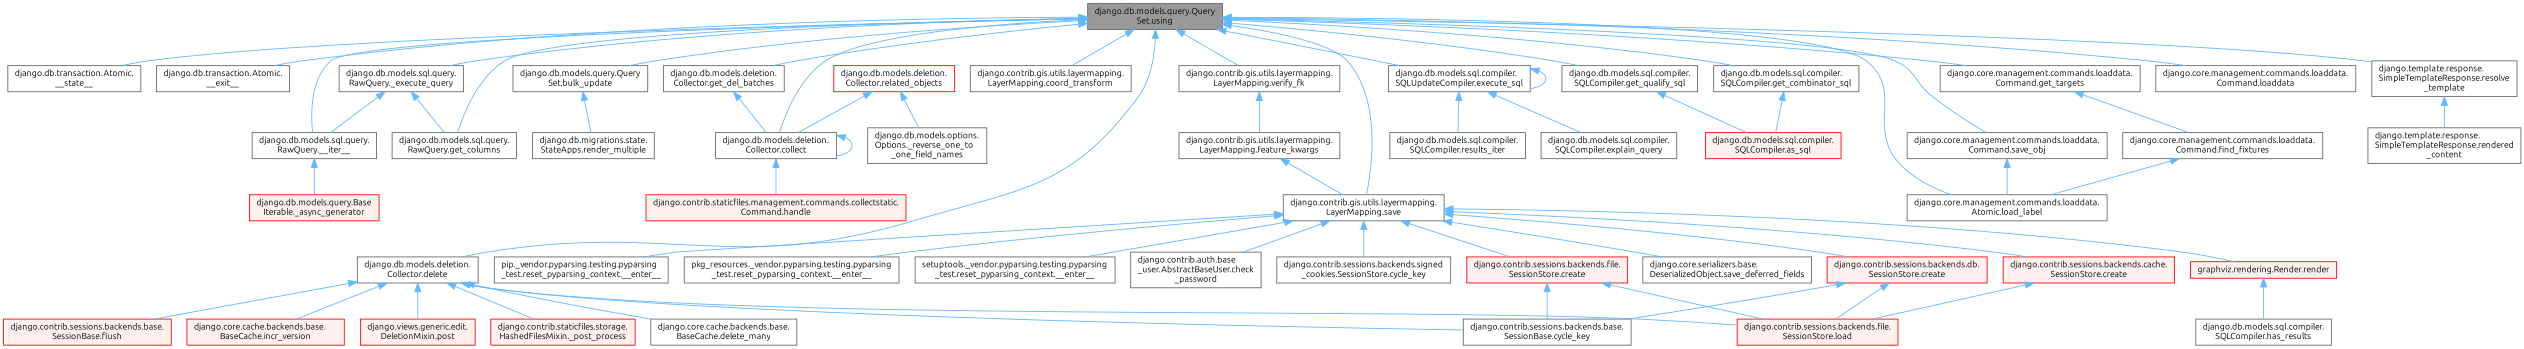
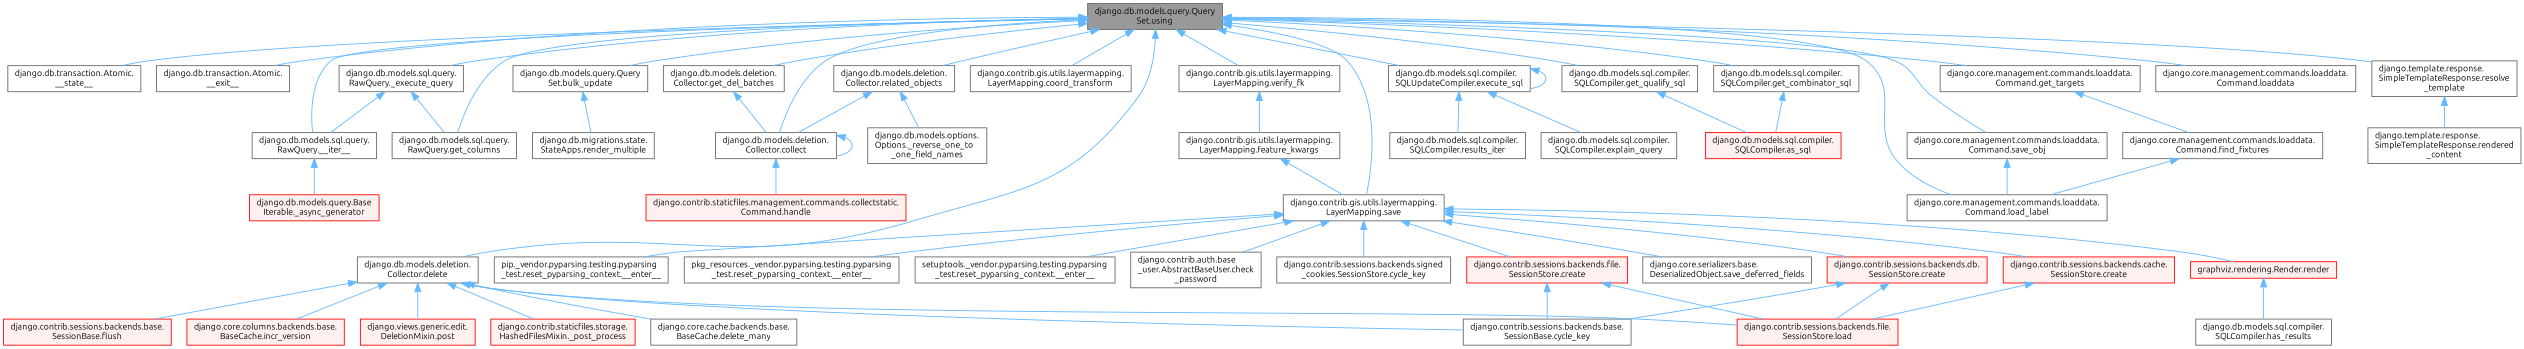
none -> (1016, 48)
(894, 79) -> (894, 79)
(2007, 208) -> (2007, 208)
(266, 332) -> (266, 332)
